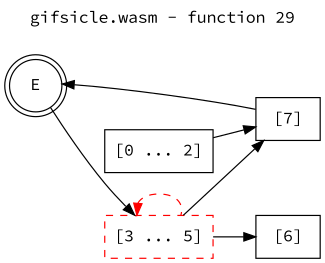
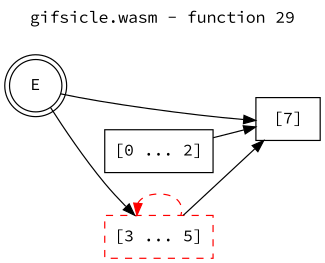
(165, 95) -> (152, 109)
(288, 237) -> none
